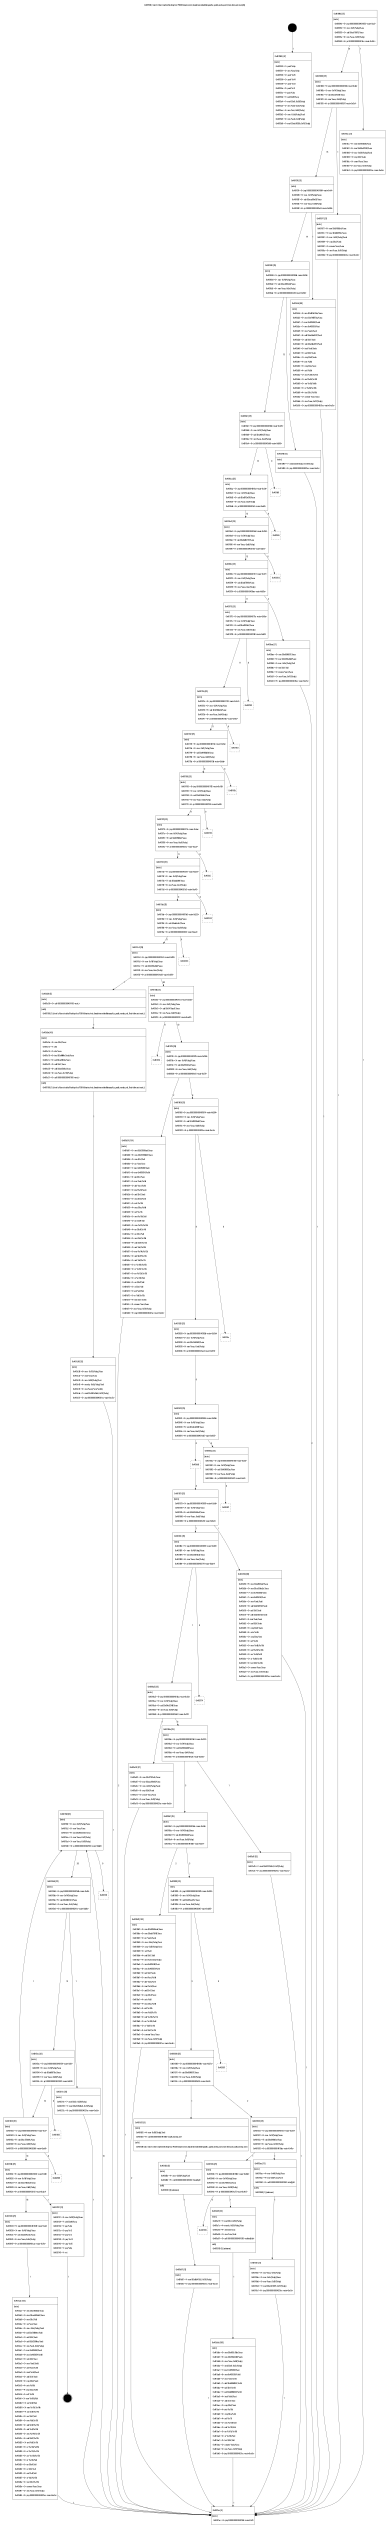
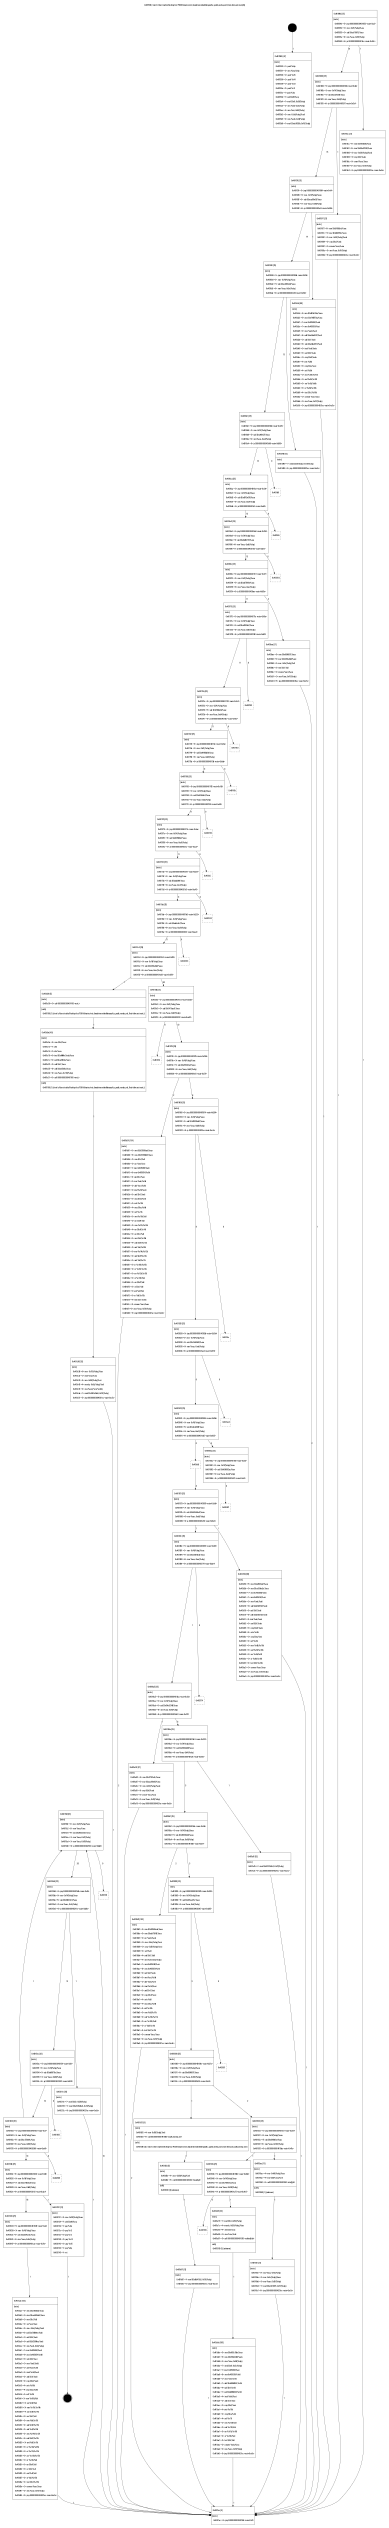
none -> (226, 1422)
